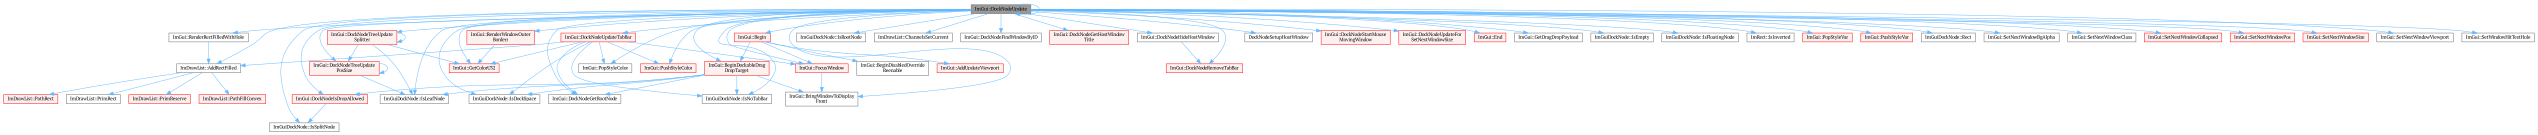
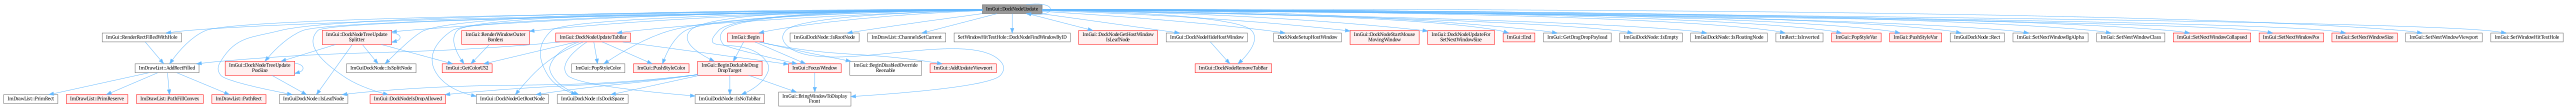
(1001, 37) -> (1012, 37)
(1089, 37) -> (1118, 37)
(319, 111) -> (367, 50)
